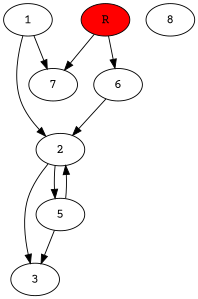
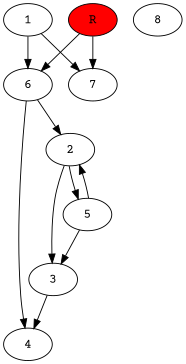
(17, 85) -> (28, 48)
none -> (28, 344)
